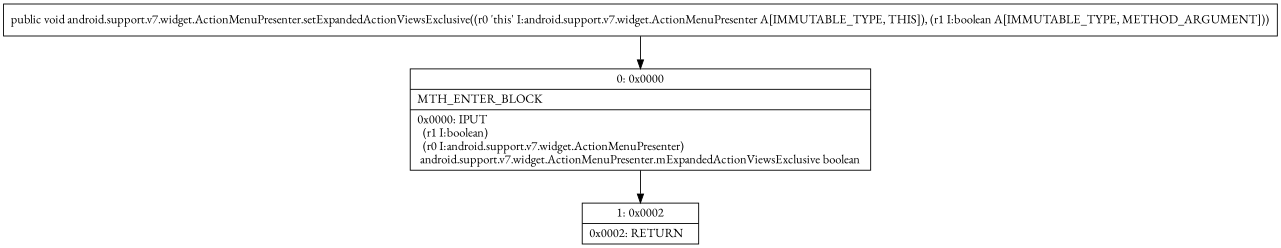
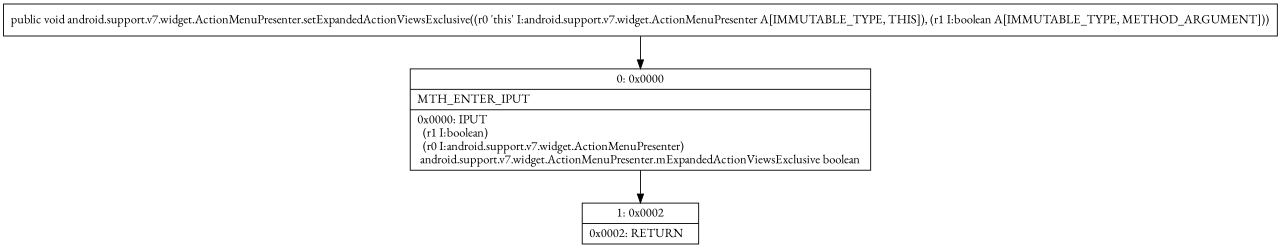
(480, 99) -> (474, 99)
